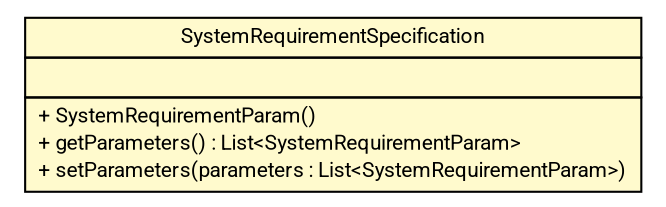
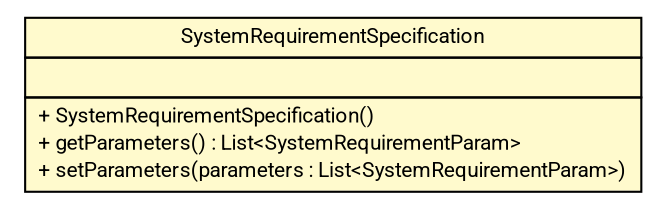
(178, 116) -> (207, 116)
